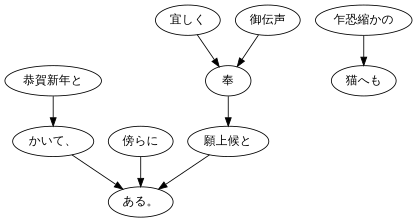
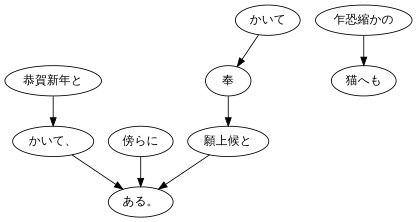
(188, 20) -> none
(268, 20) -> (268, 20)
